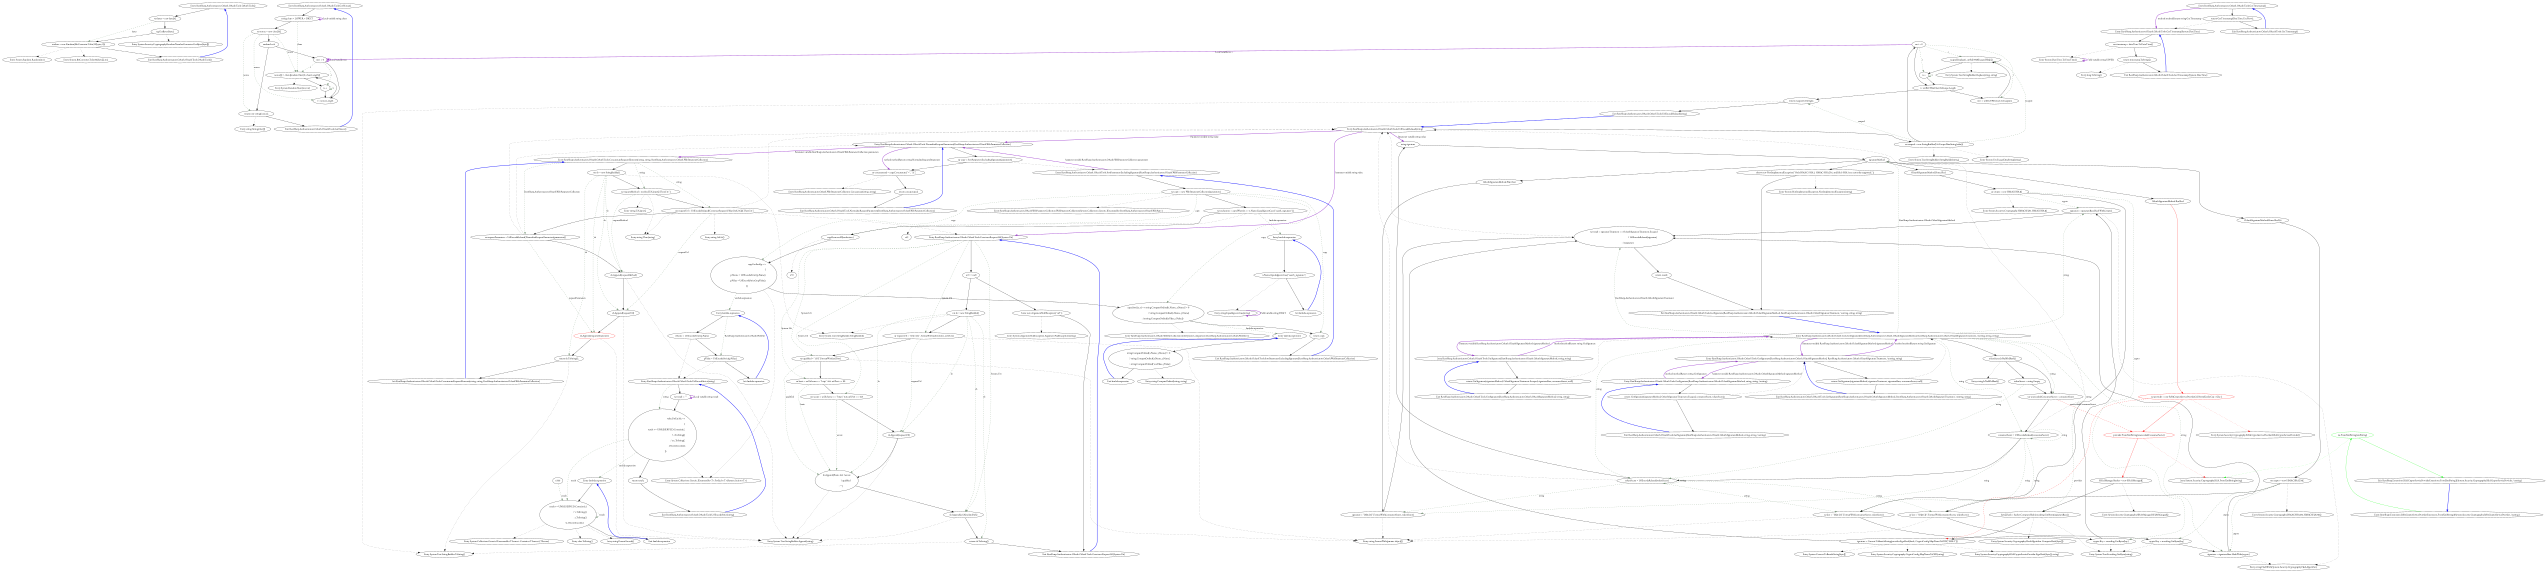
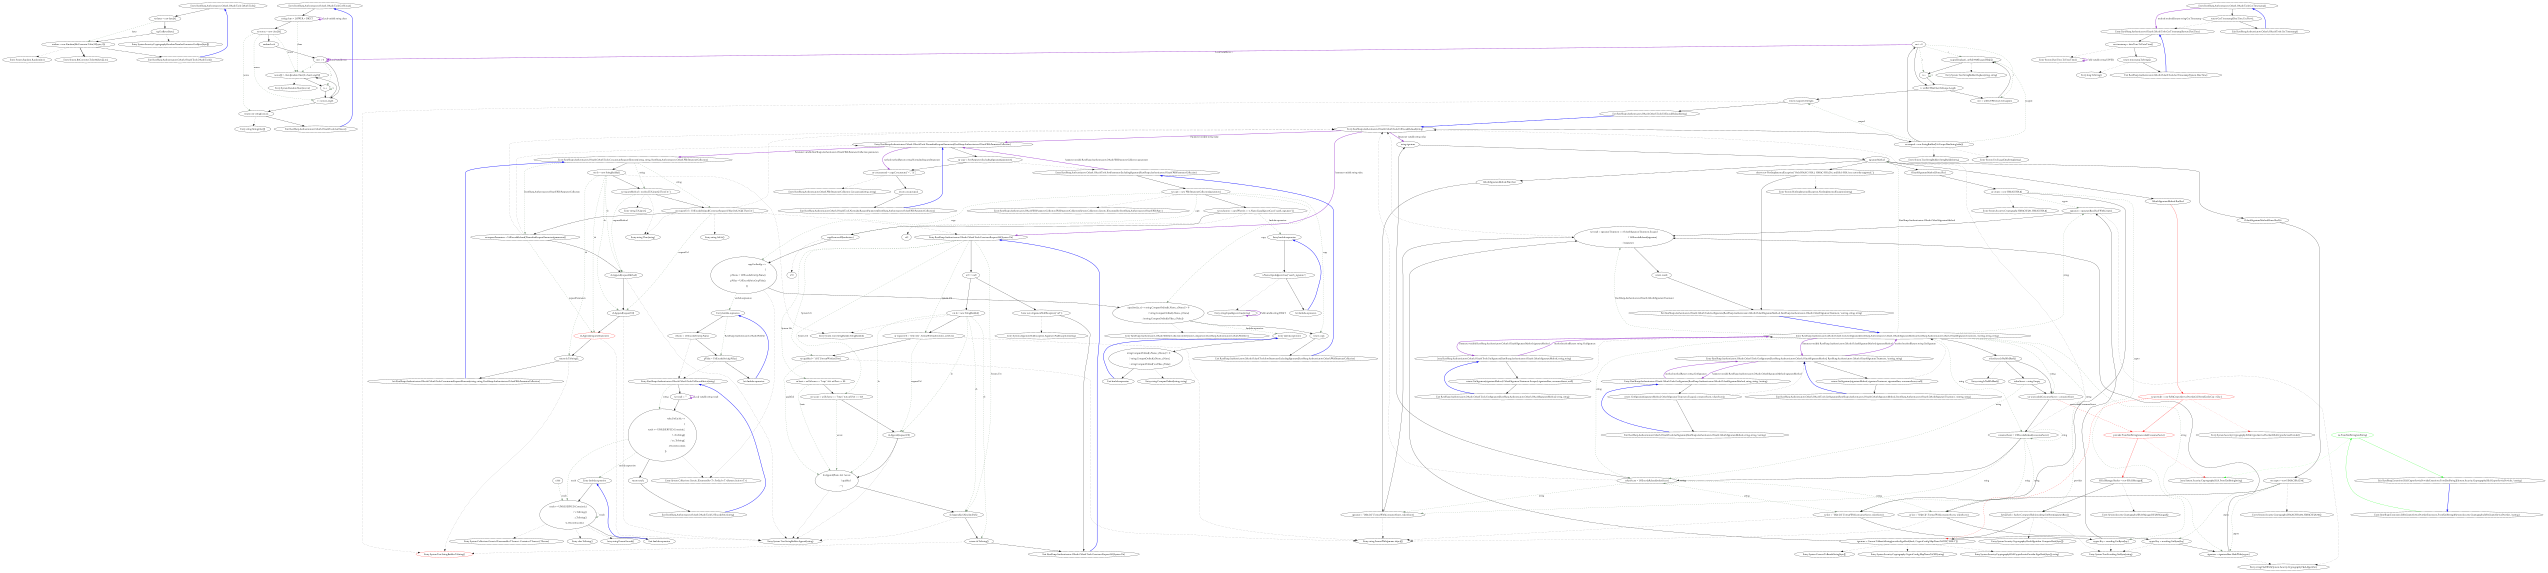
(82, 51) -> (82, 51)
(263, 78) -> (293, 107)
(820, 369) -> none
(445, 554) -> (445, 554)
